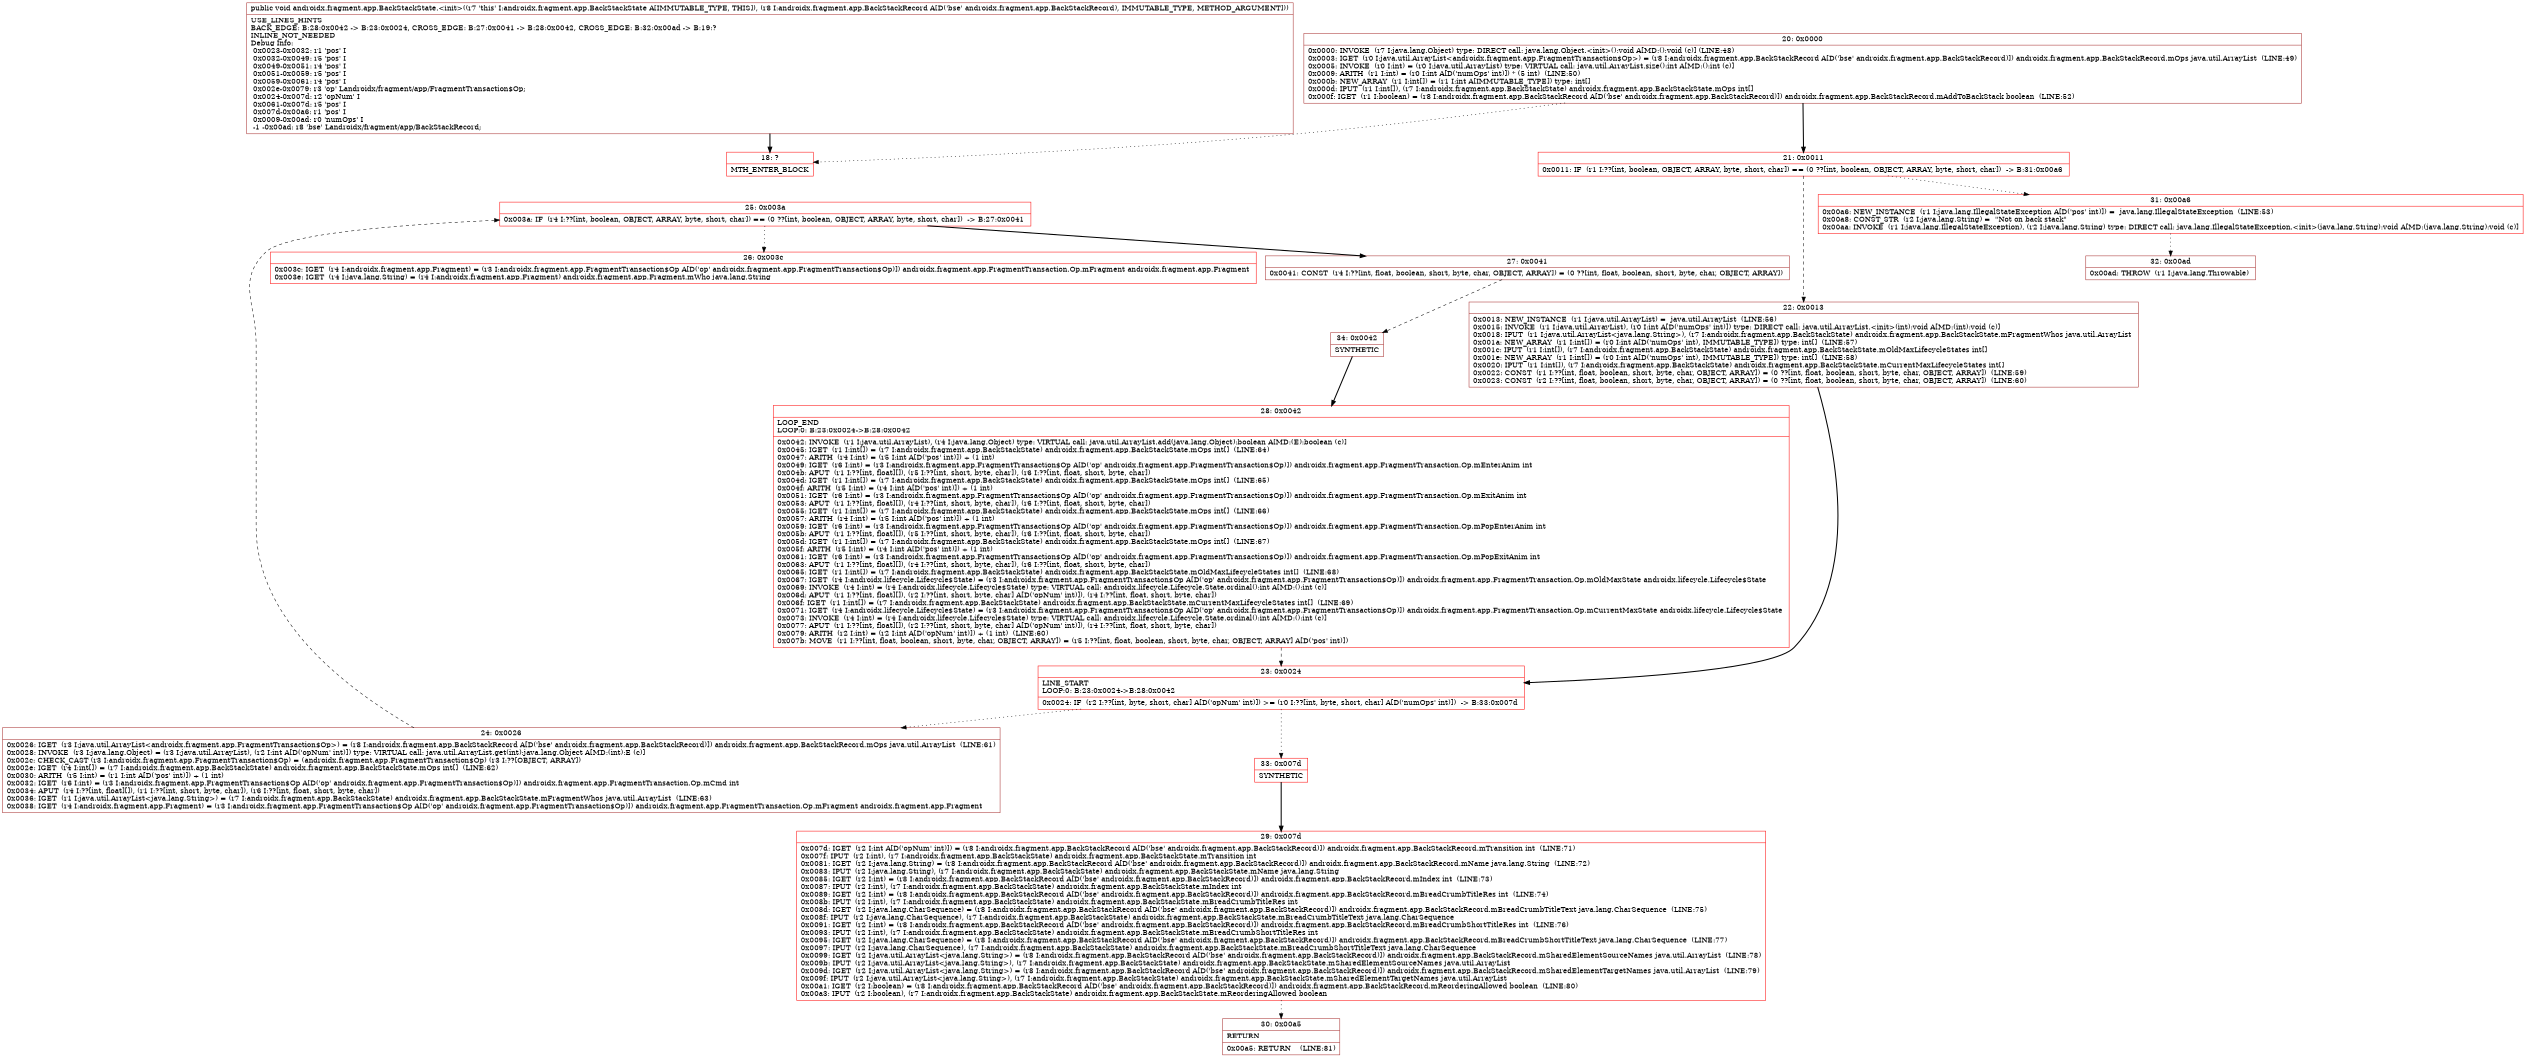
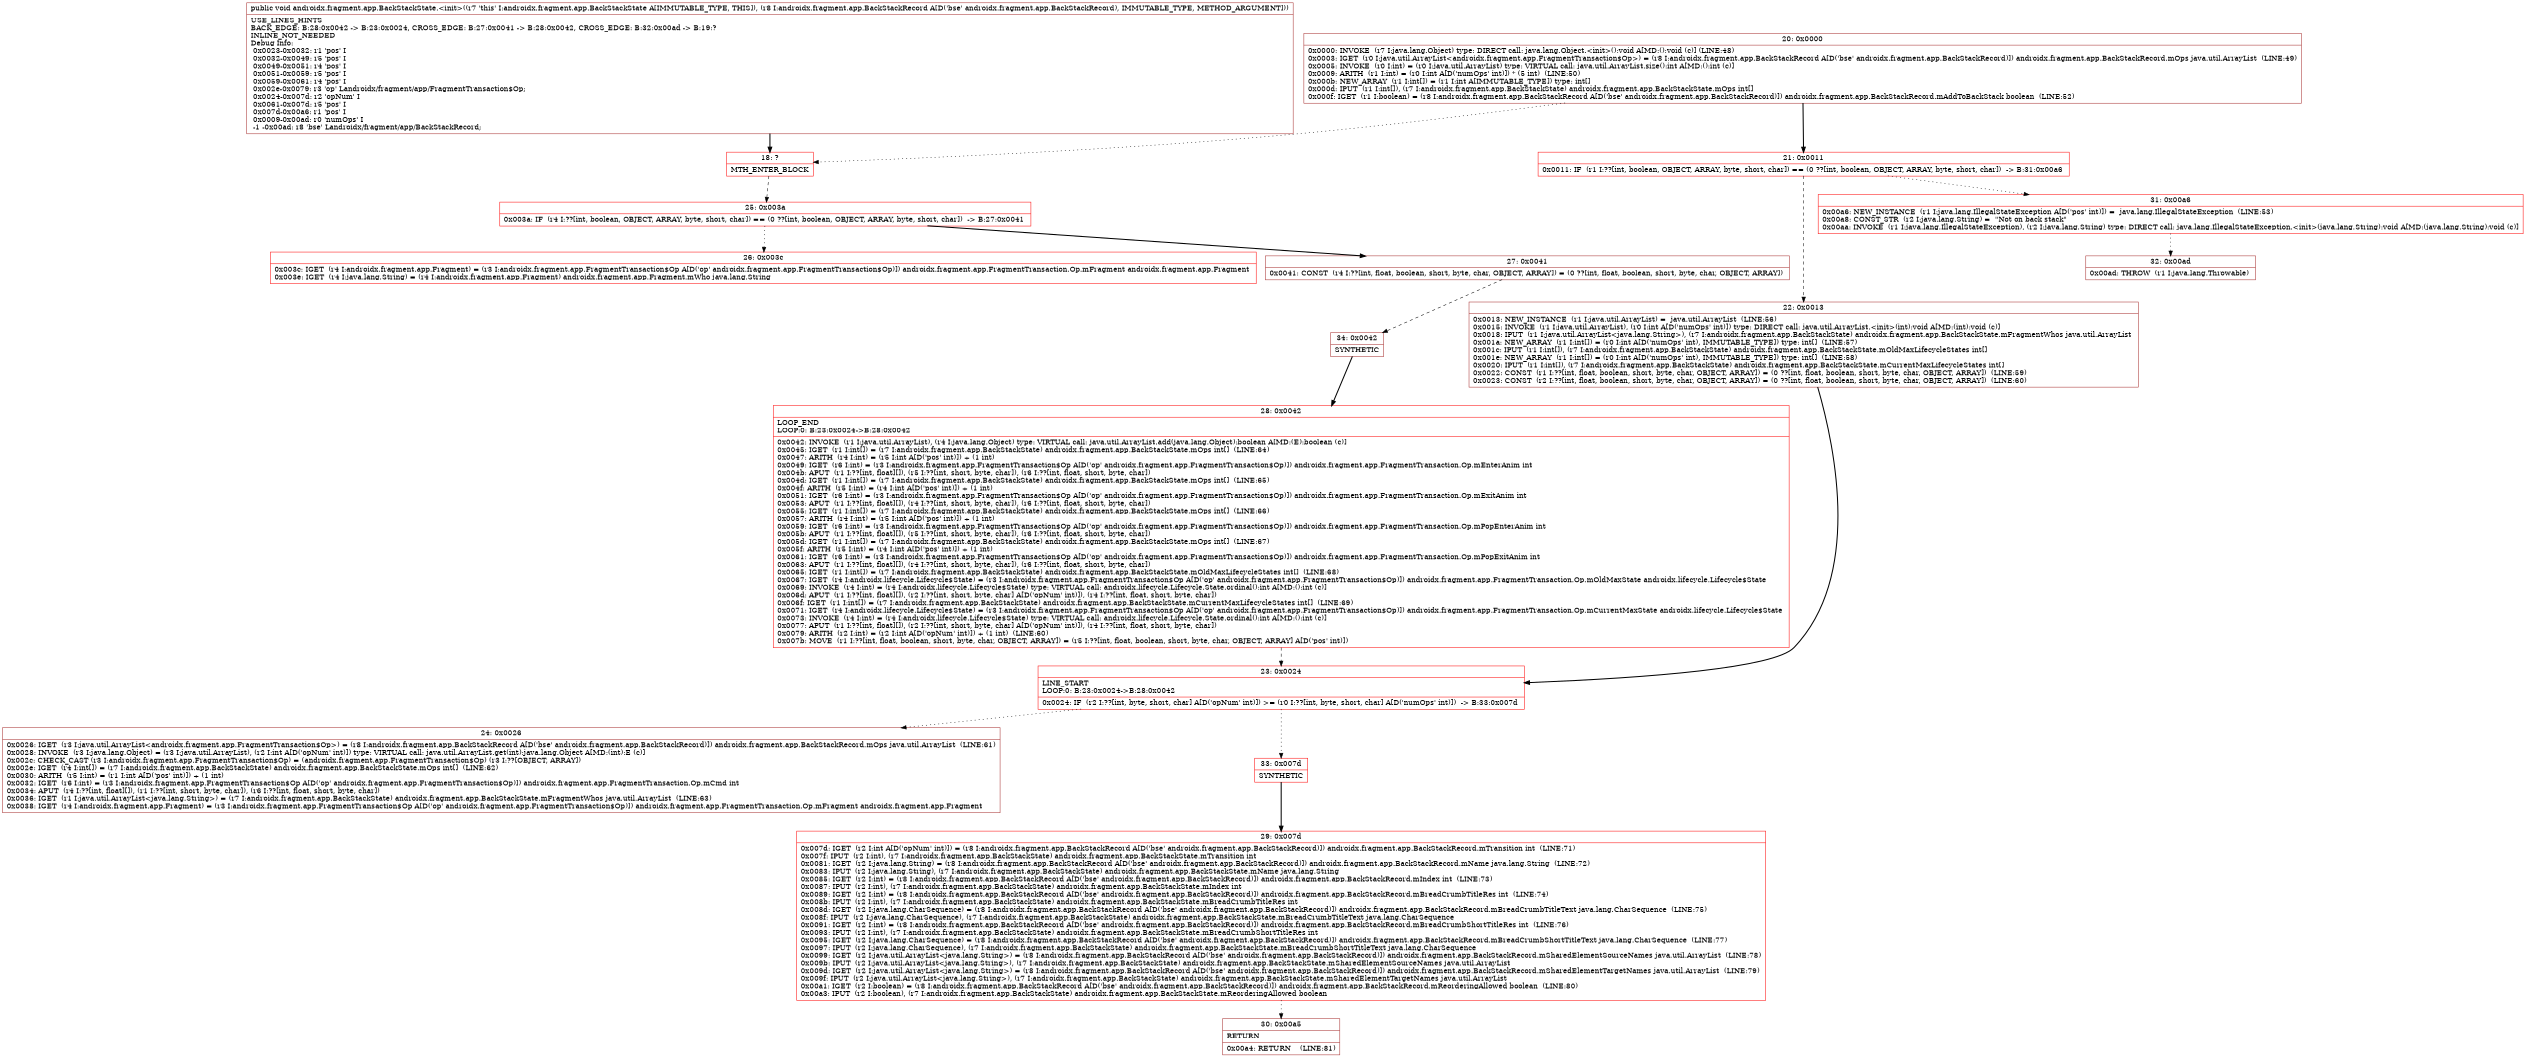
(256, 404) -> (768, 187)
(1281, 1048) -> (1281, 1048)
